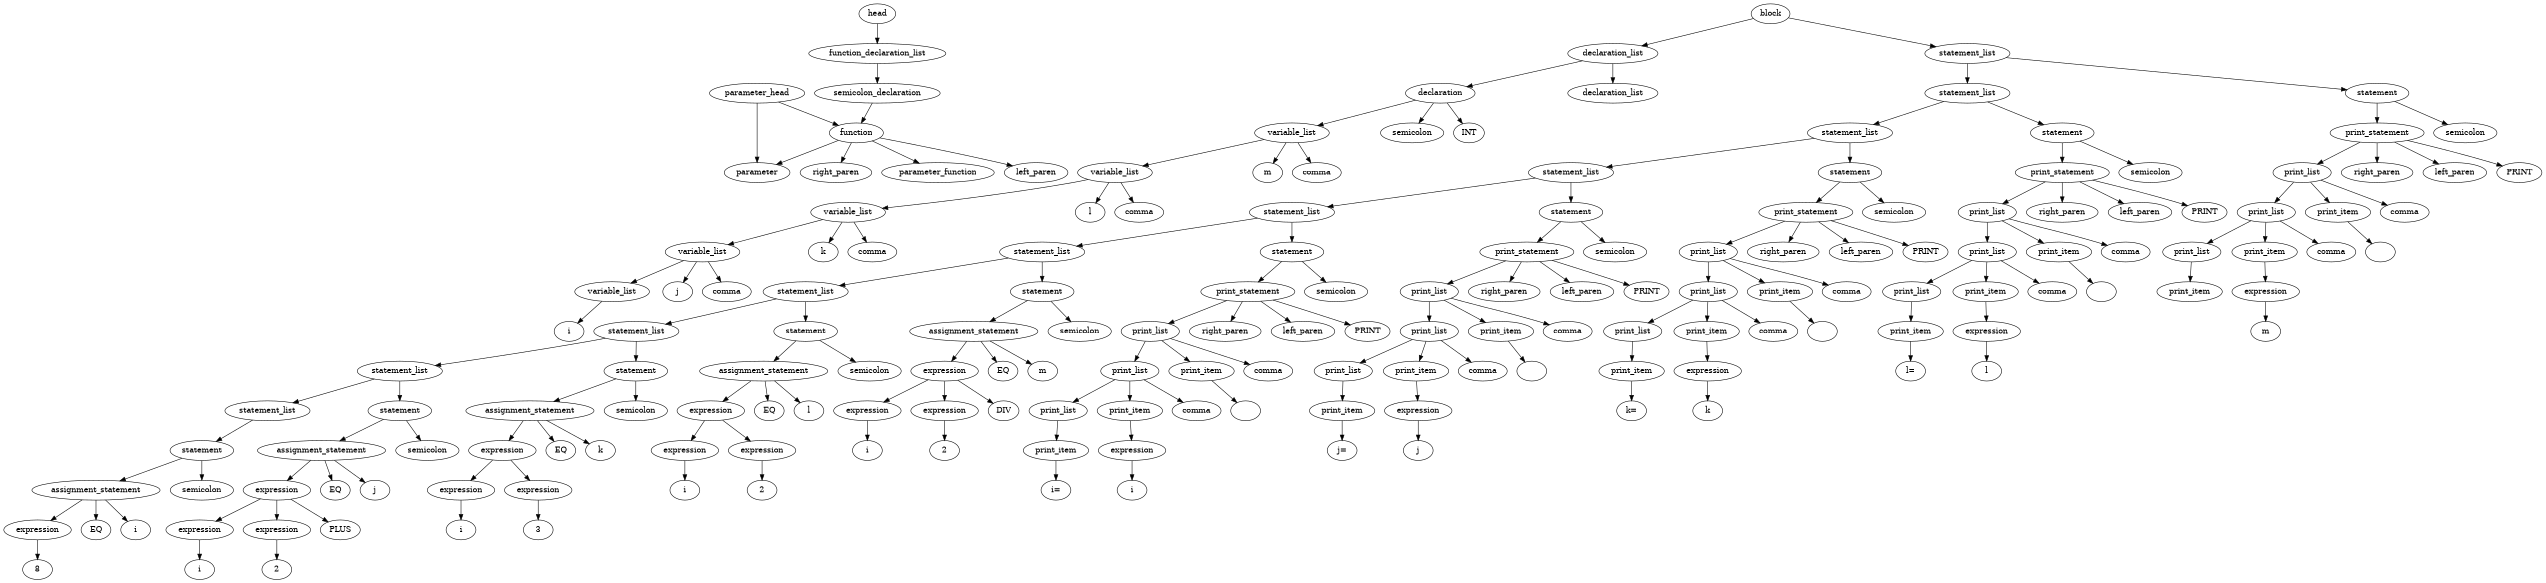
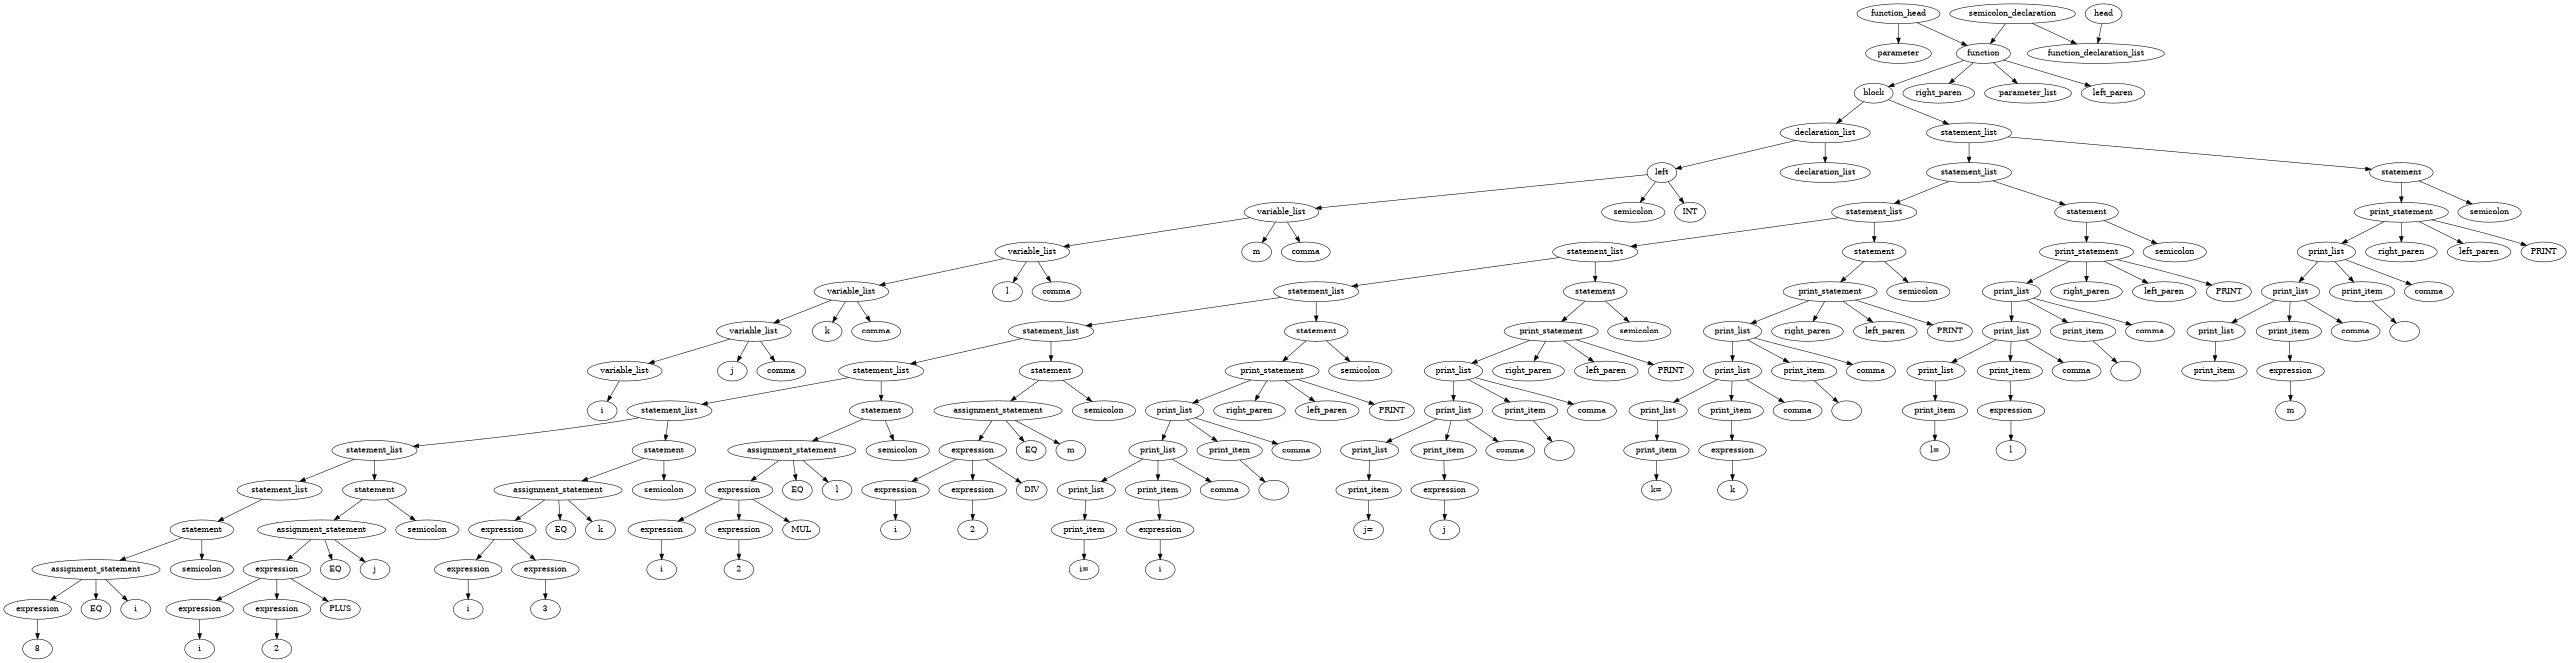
(877, 71) -> (2052, 32)
(757, 93) -> (1898, 14)
(1440, 93) -> (1662, 173)
(810, 151) -> (1929, 72)
(938, 173) -> (2028, 93)
none -> (801, 530)
